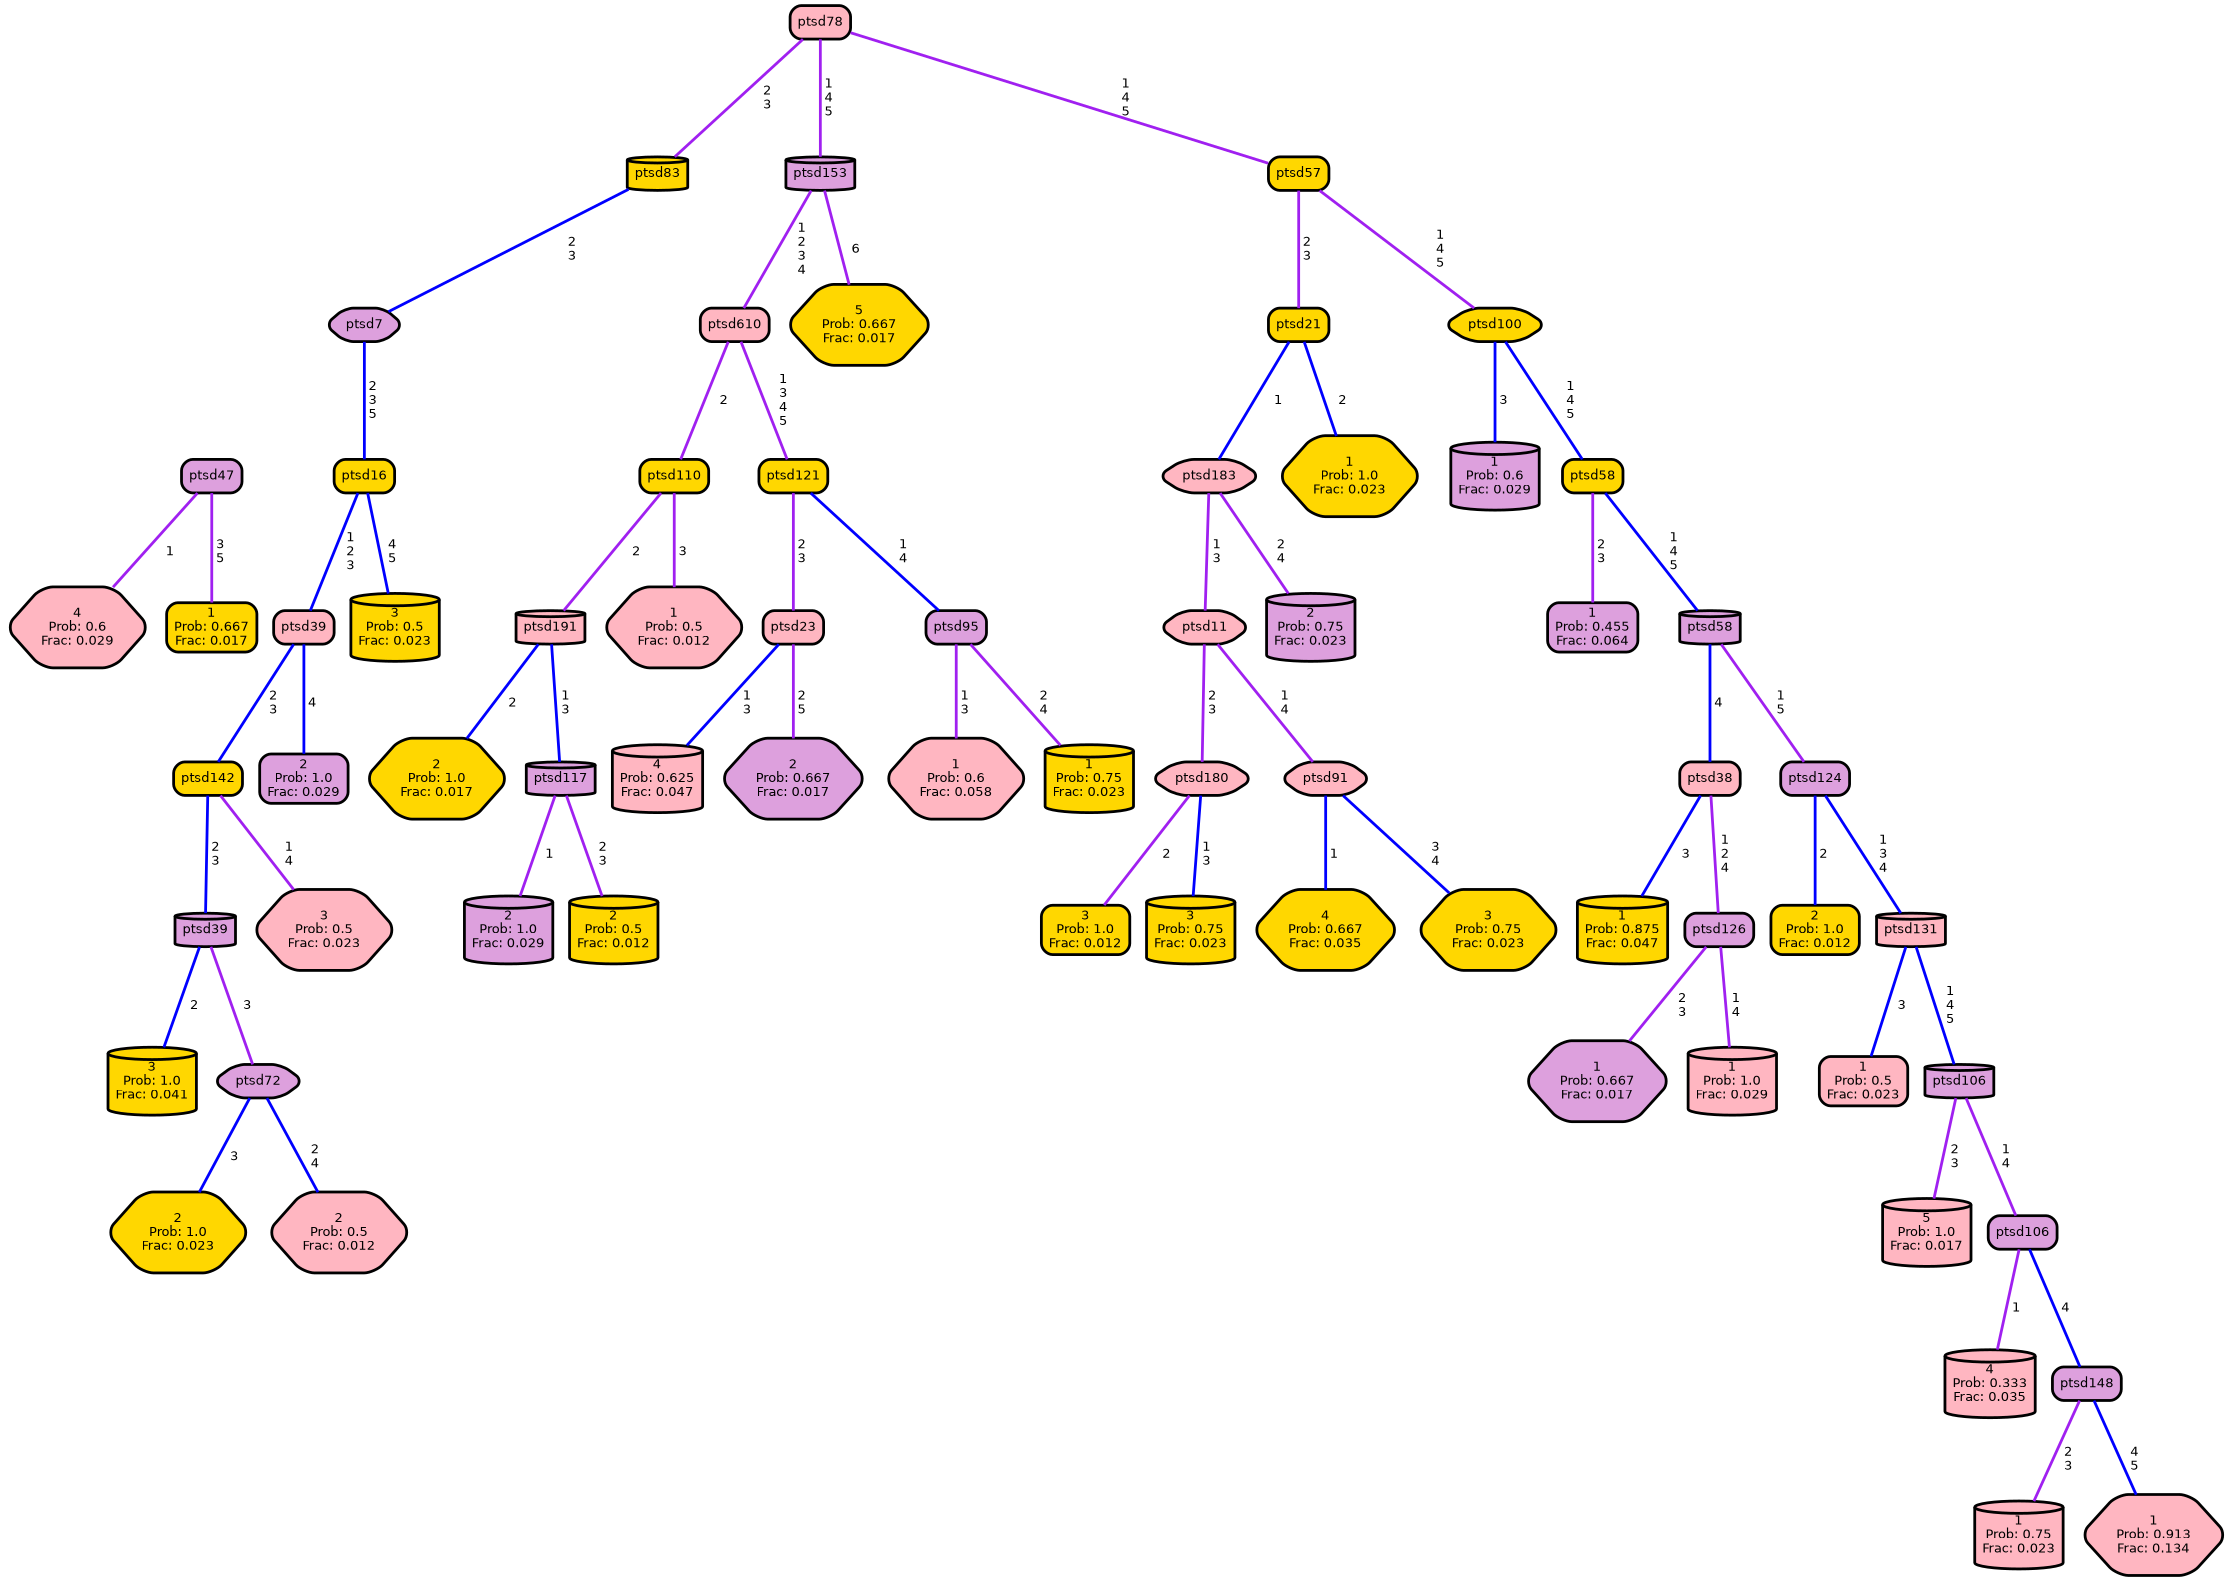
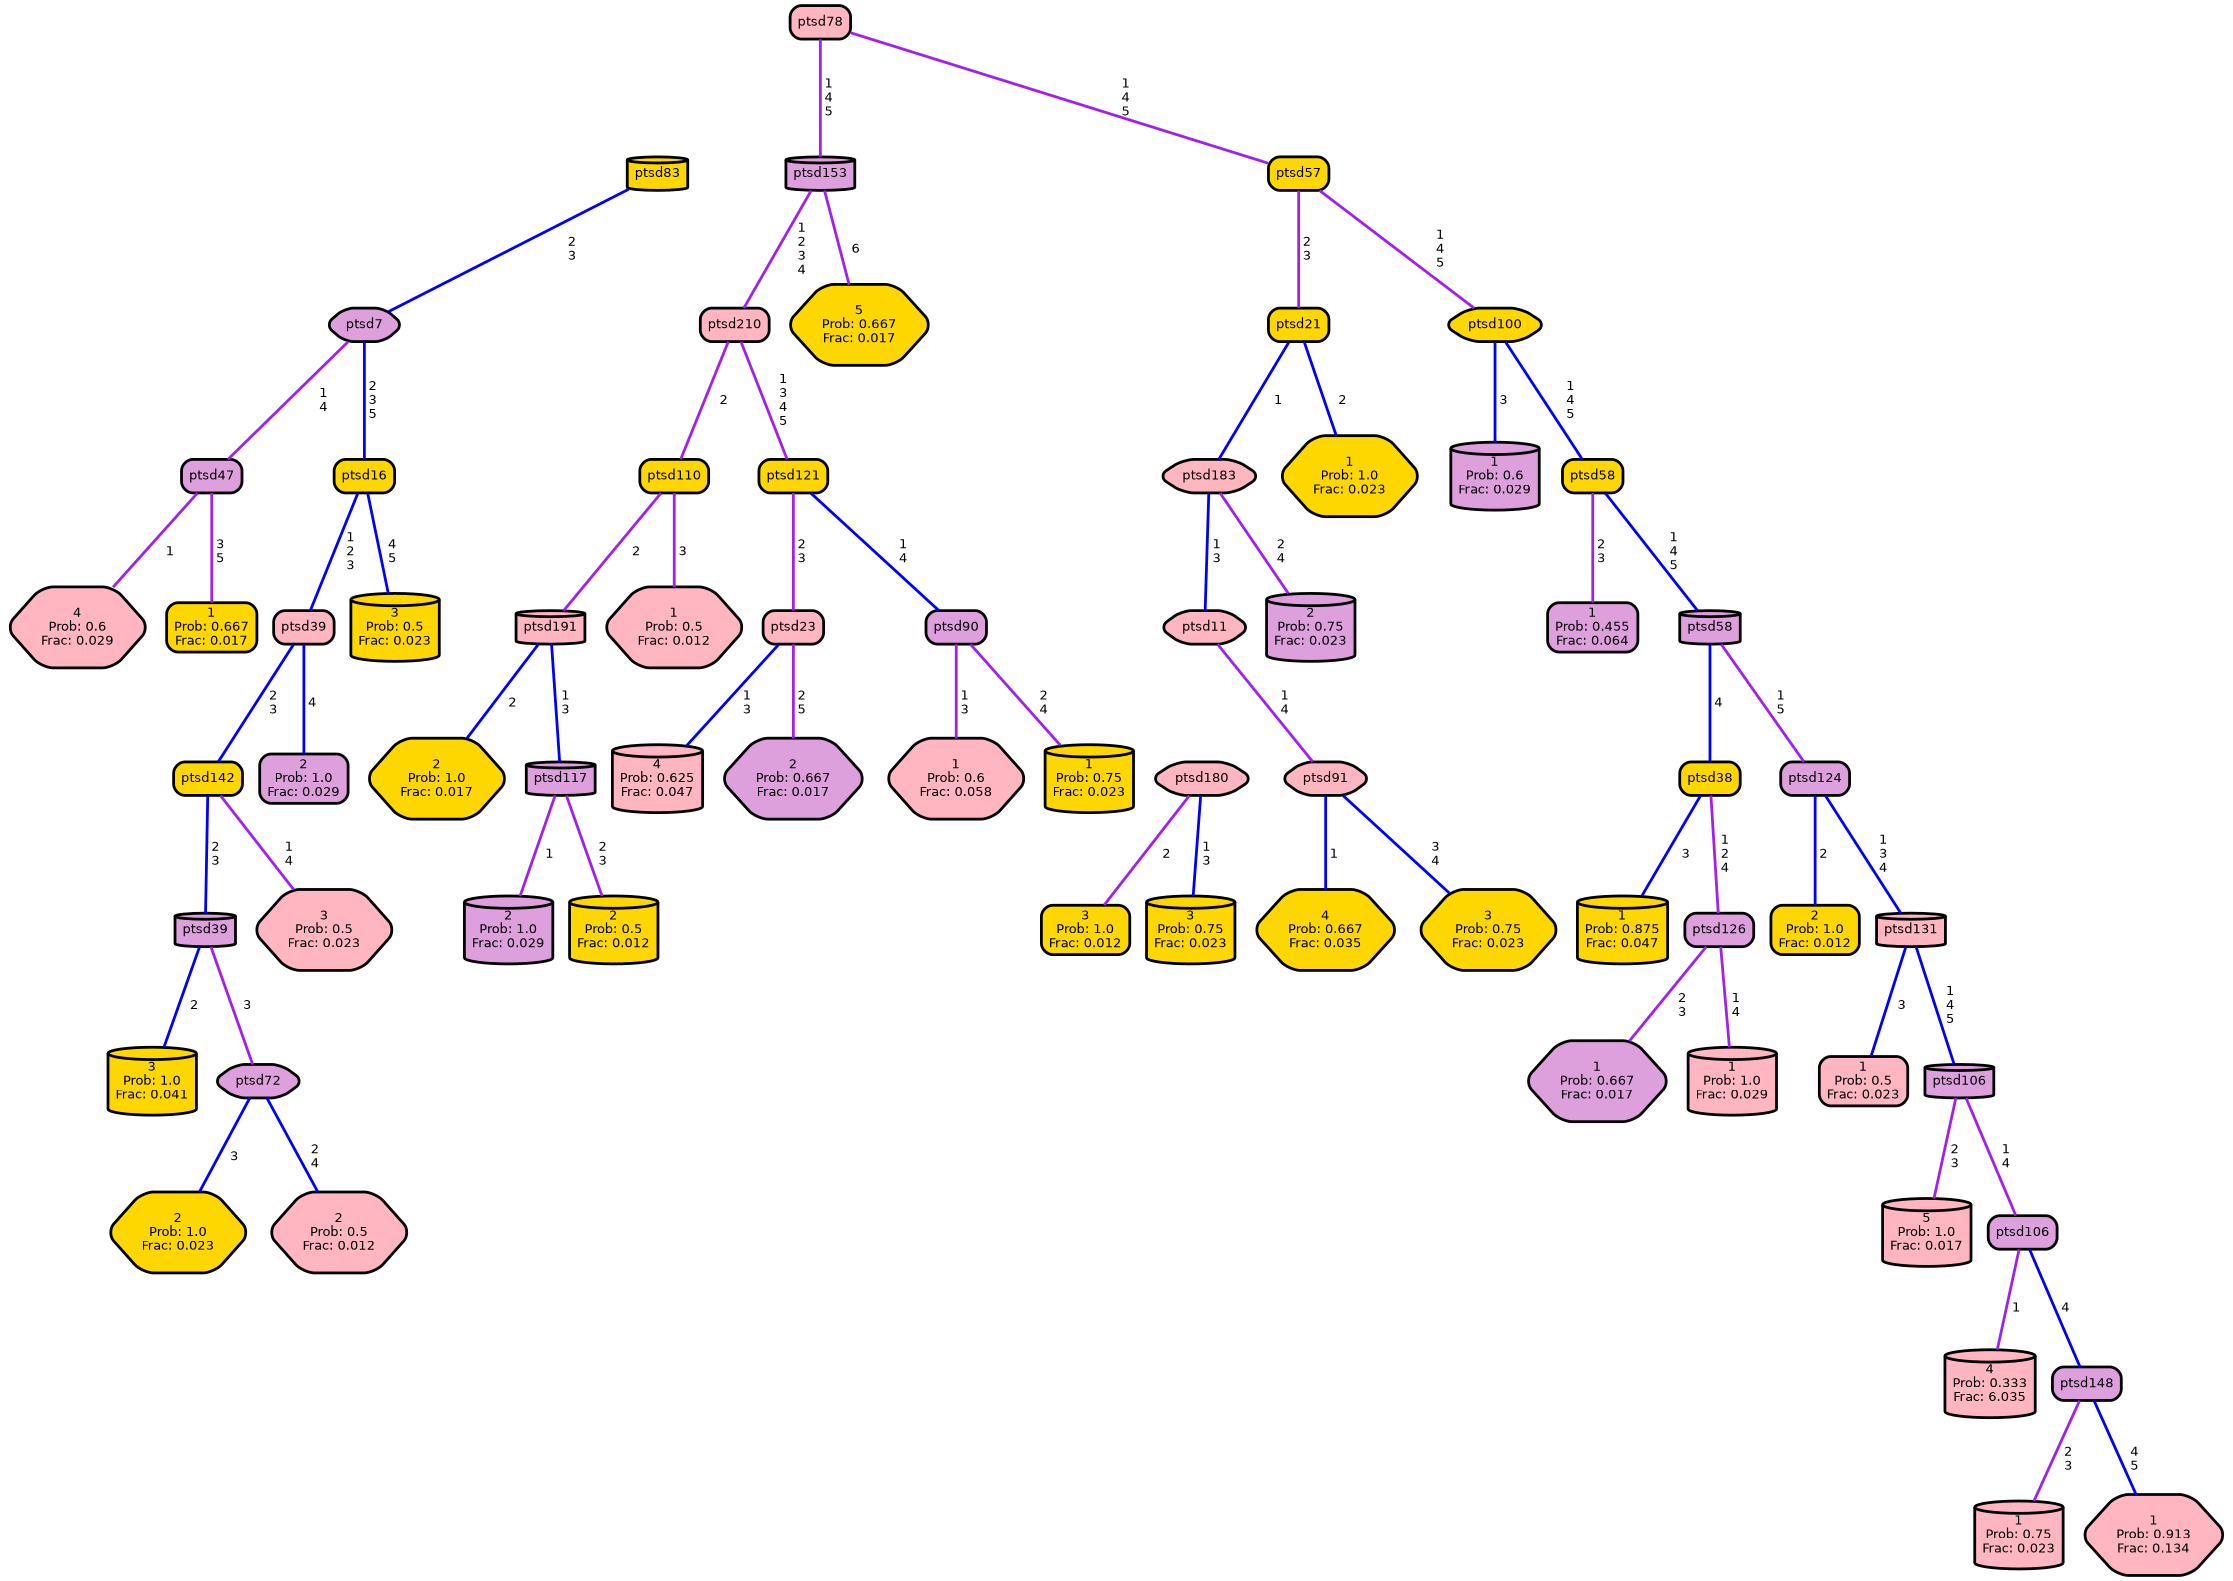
(739, 98) -> none
(735, 325) -> (735, 325)
none -> (288, 401)
(1207, 552) -> (1207, 552)
(956, 627) -> (956, 627)
(1203, 703) -> none
(1710, 779) -> (1710, 779)
(1990, 1384) -> (1990, 1384)
